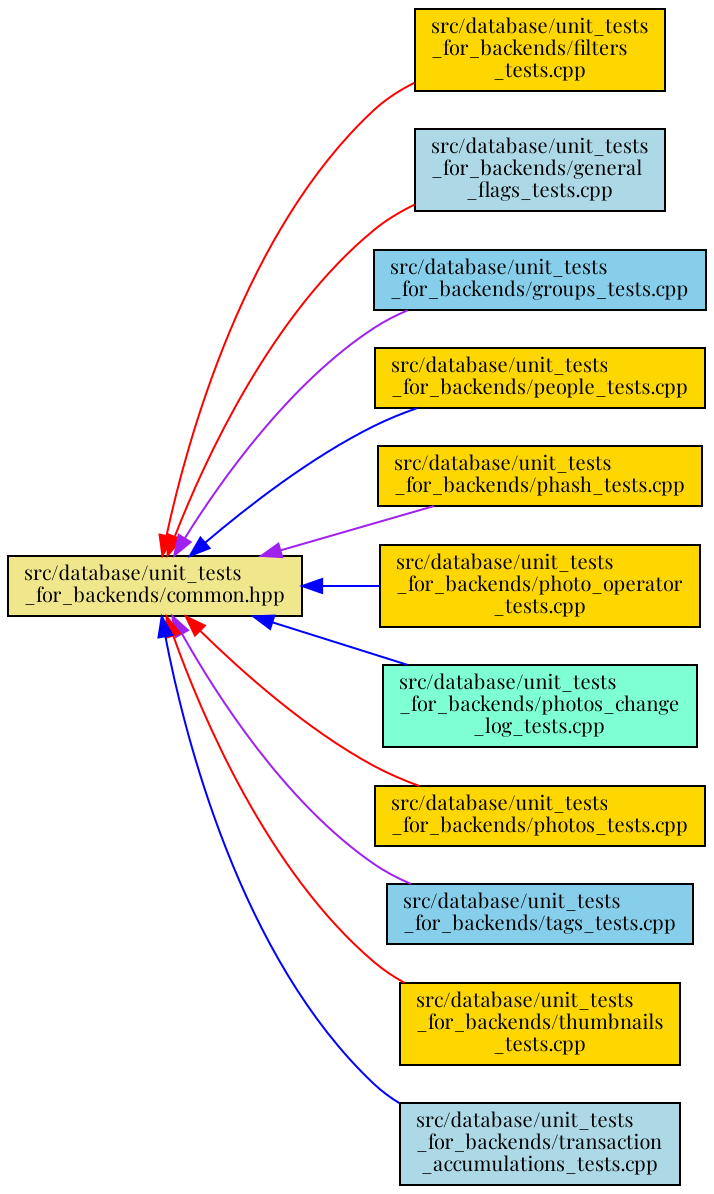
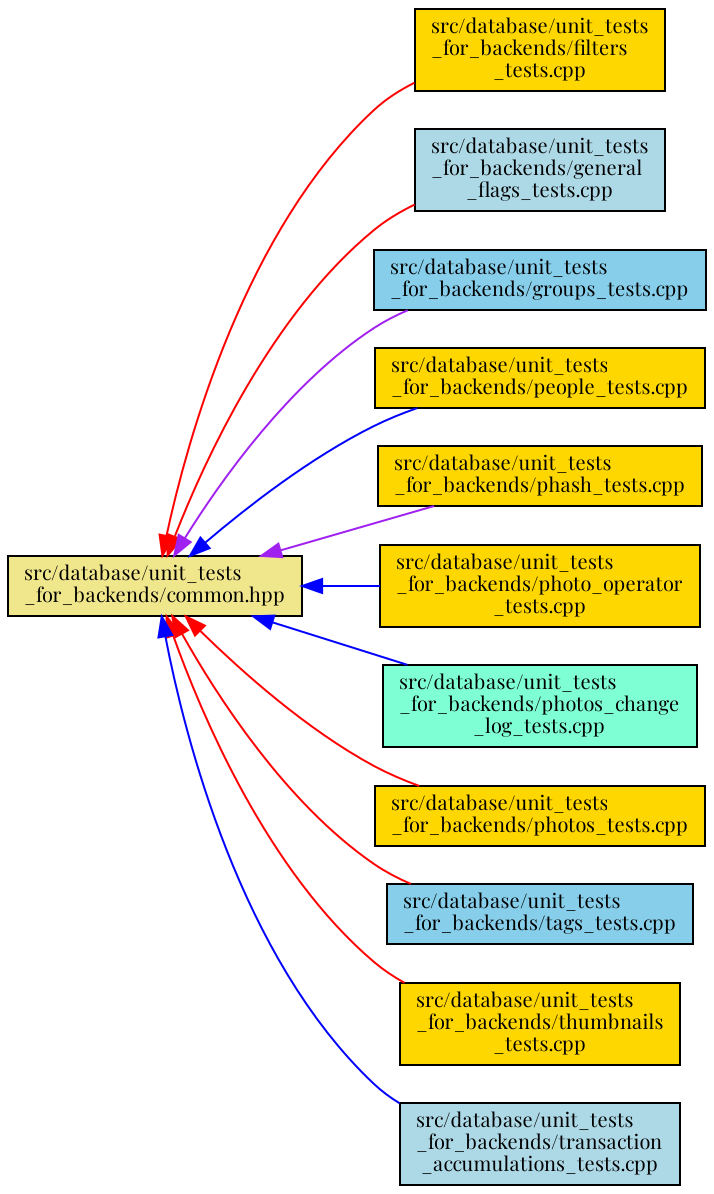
(279, 775) -> (279, 775)
